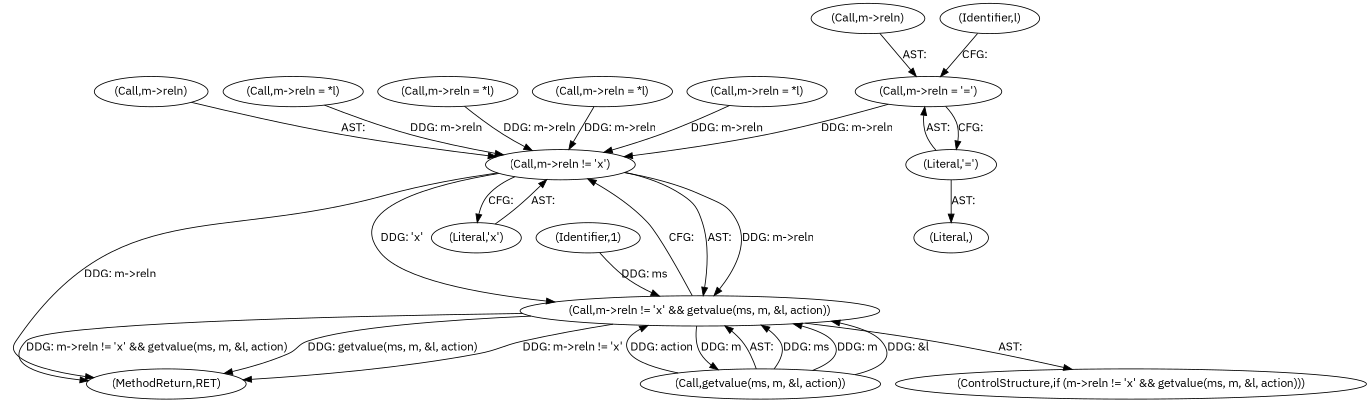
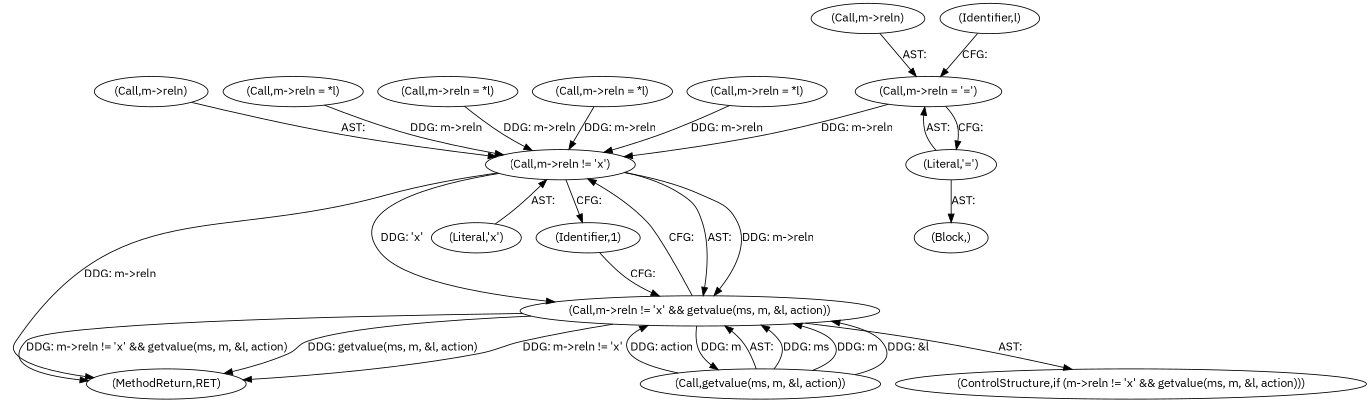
(492, 191) -> (573, 197)
(951, 238) -> (951, 238)
(644, 274) -> (644, 274)
